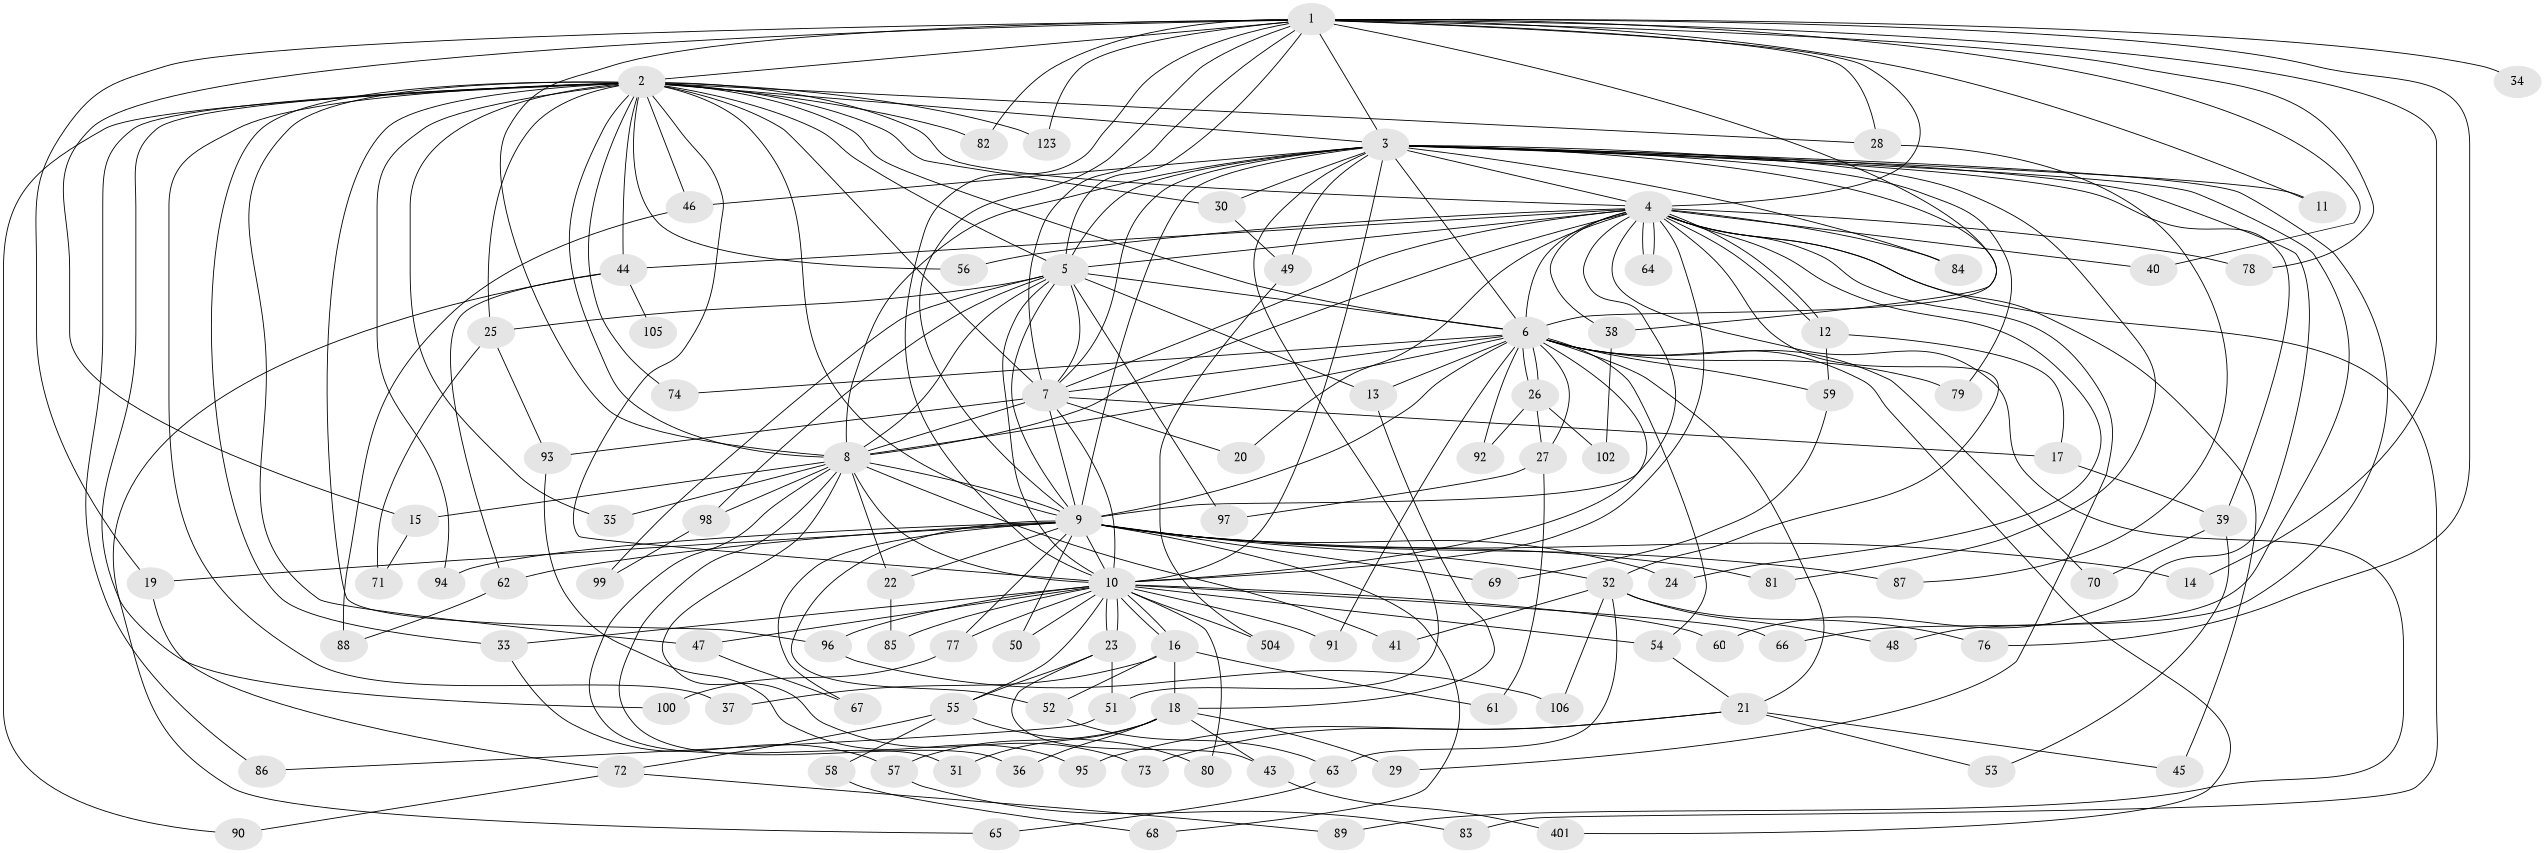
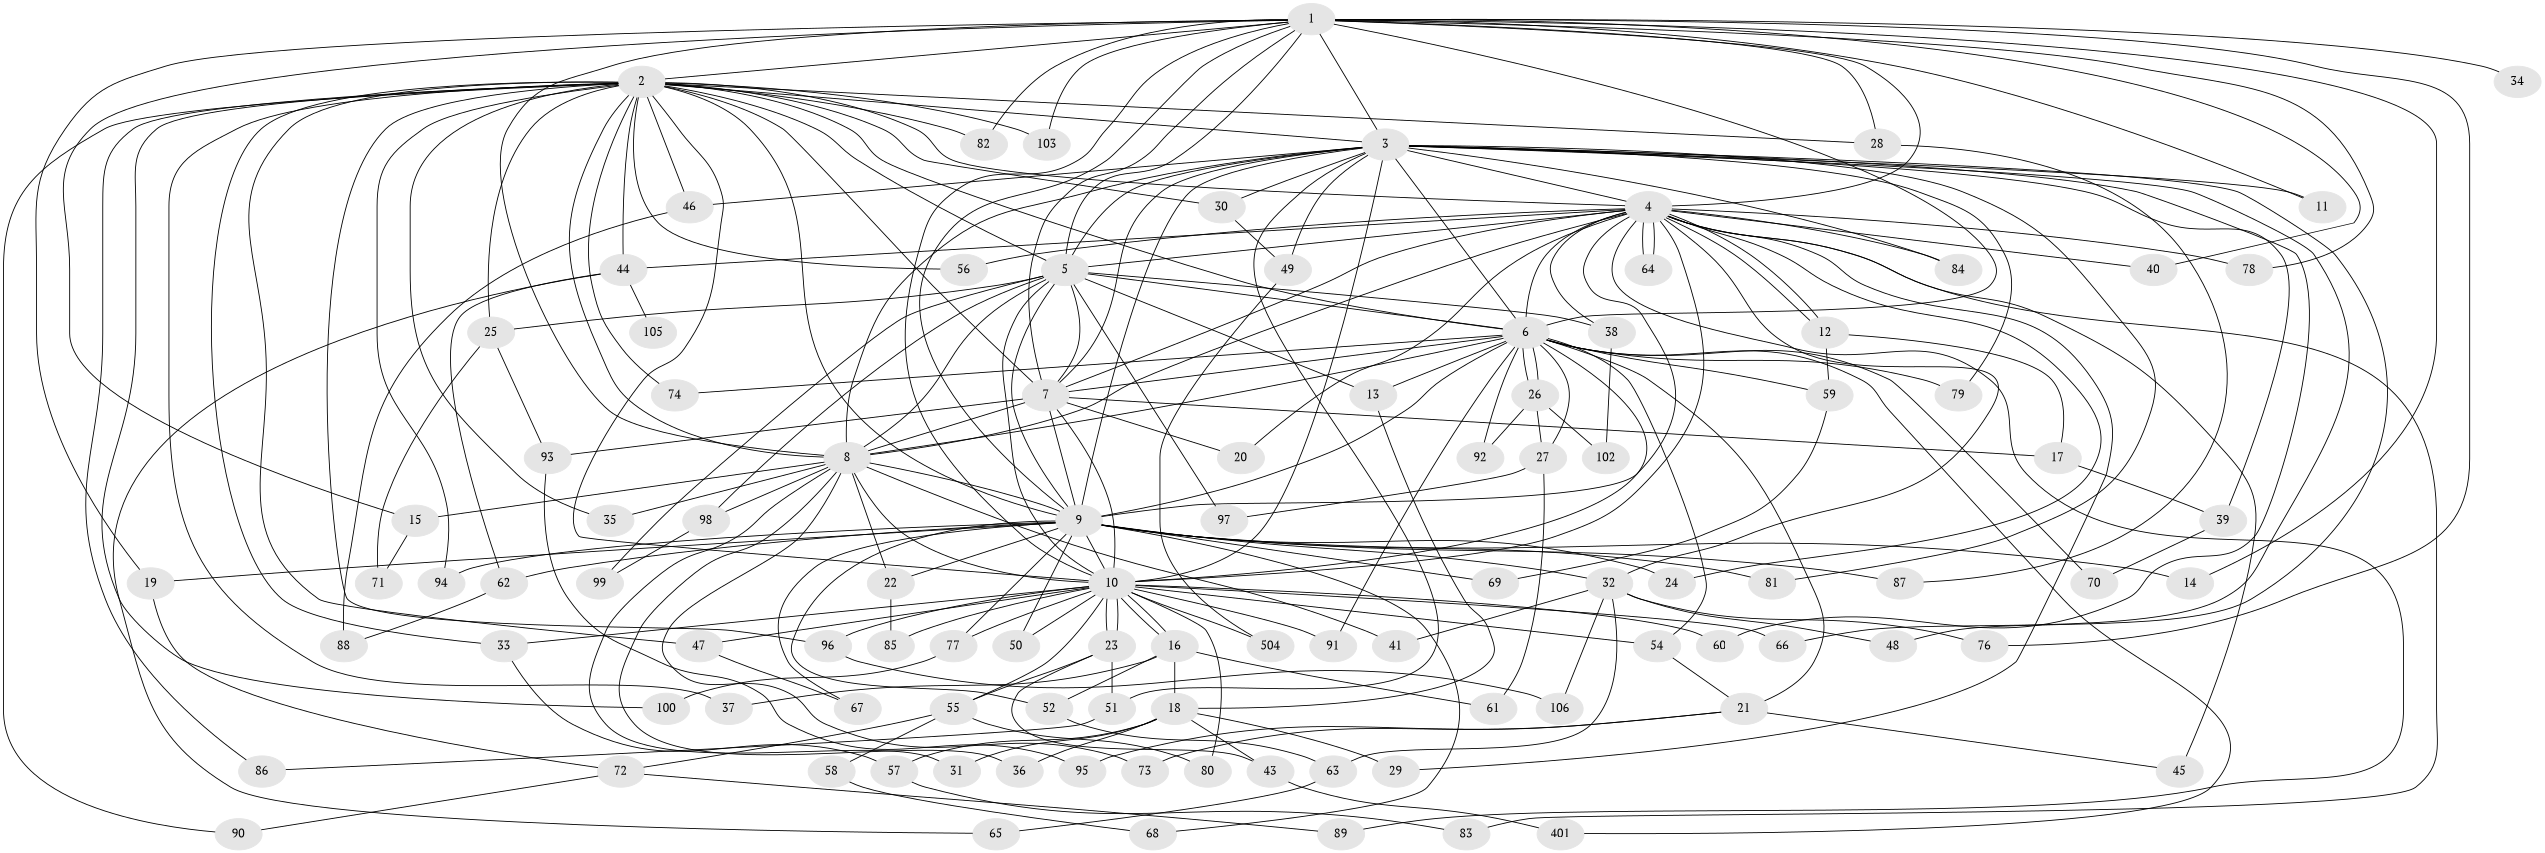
(1047, 145) -> (1047, 145)
(1900, 204) -> (1340, 295)
(1992, 772) -> none
